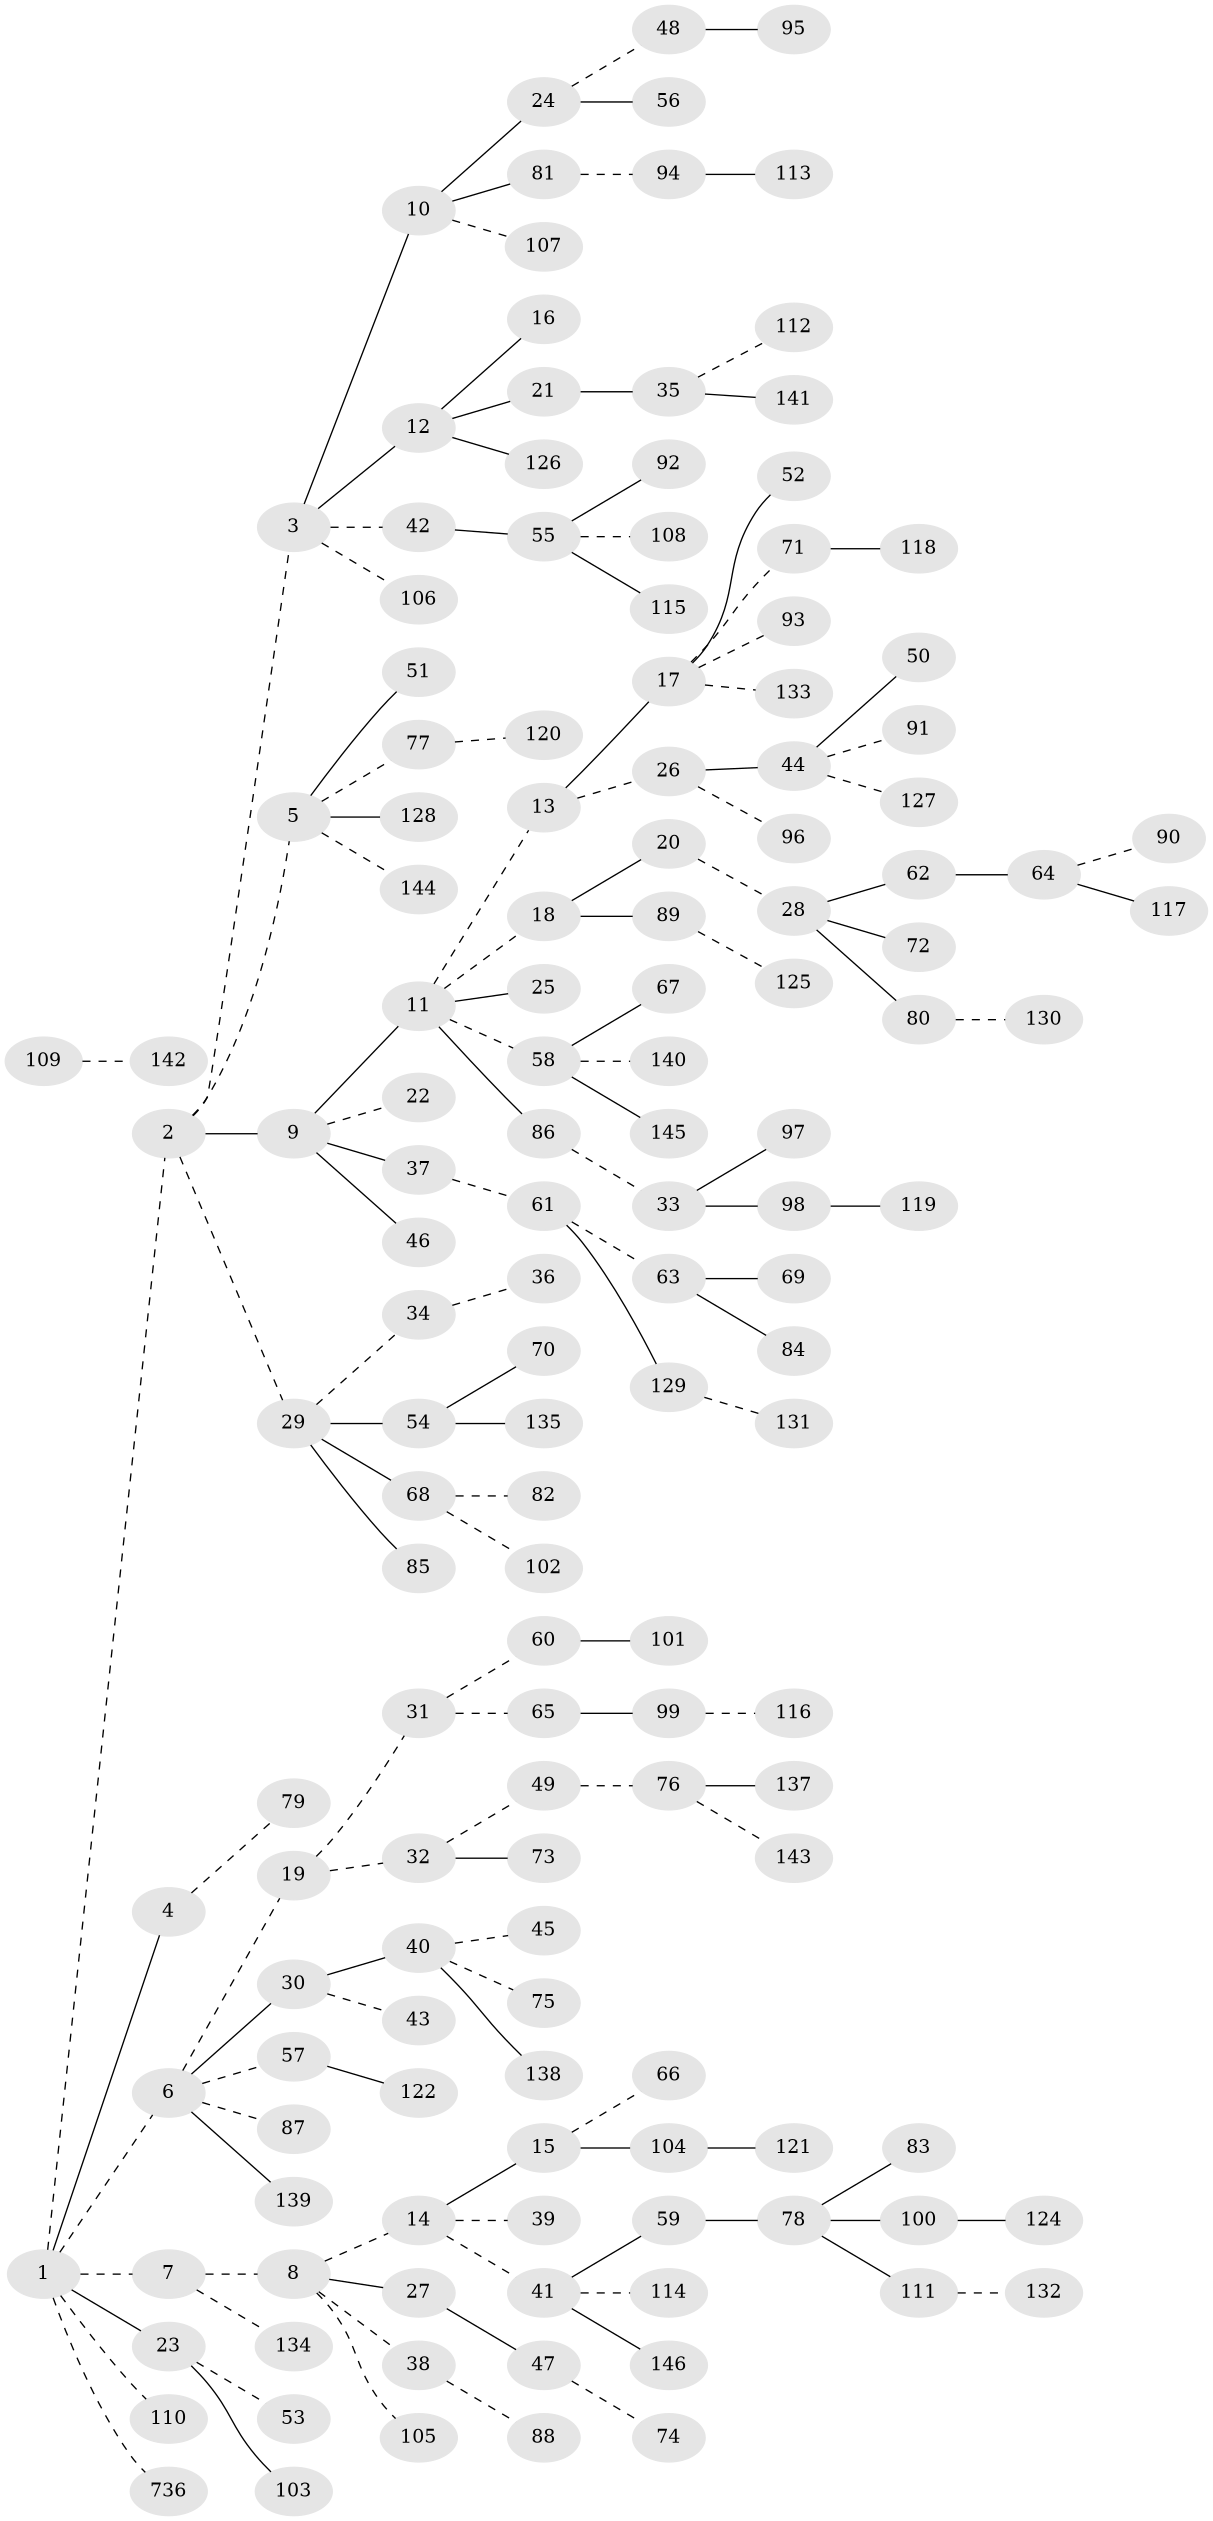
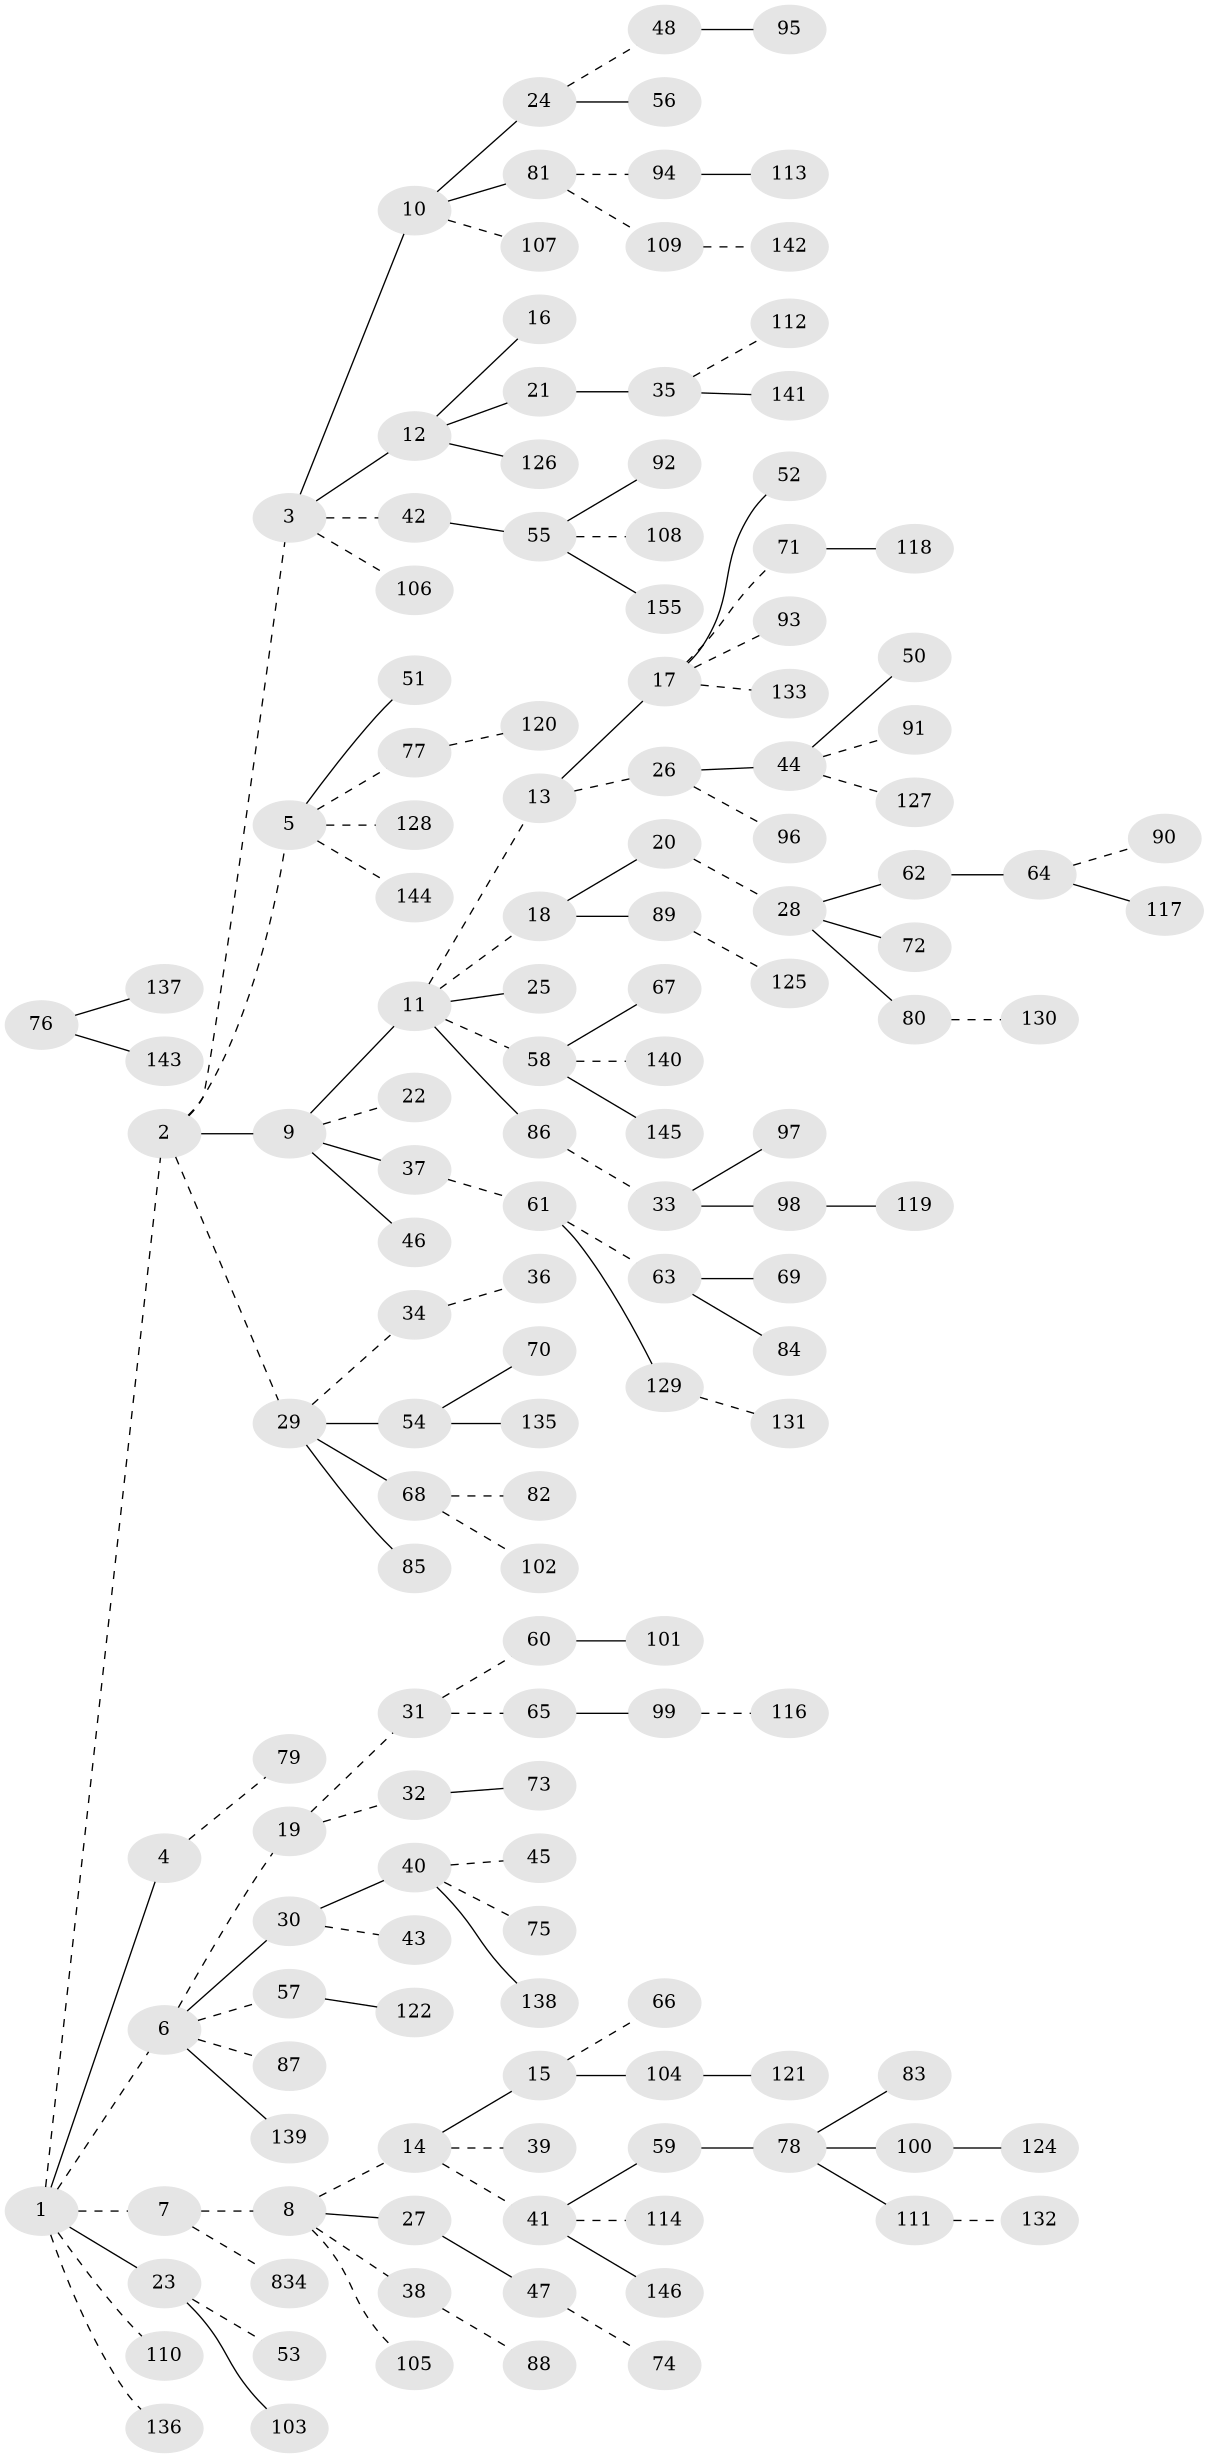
none -> (602, 210)
(669, 609) -> (665, 609)
(355, 817) -> (351, 825)
(544, 1786) -> none
(731, 1822) -> (102, 1043)
(294, 2347) -> (290, 2284)
(169, 2491) -> (164, 2428)
